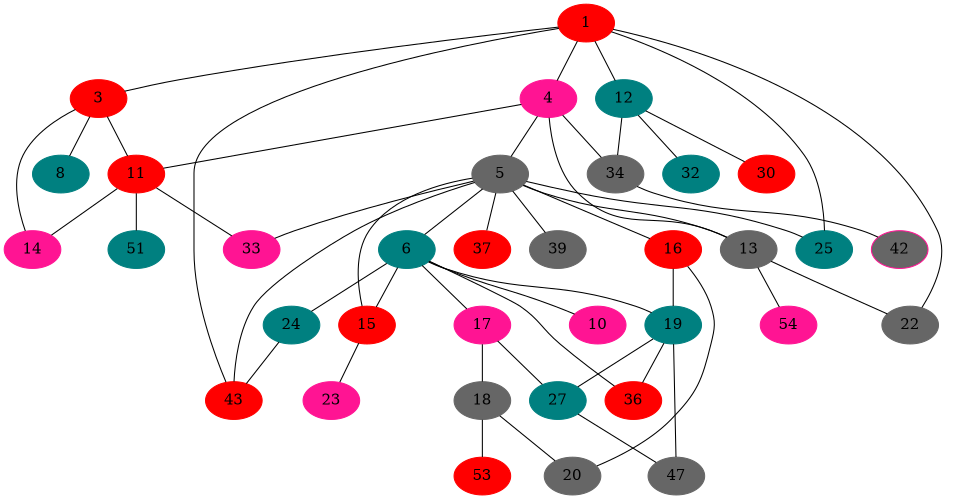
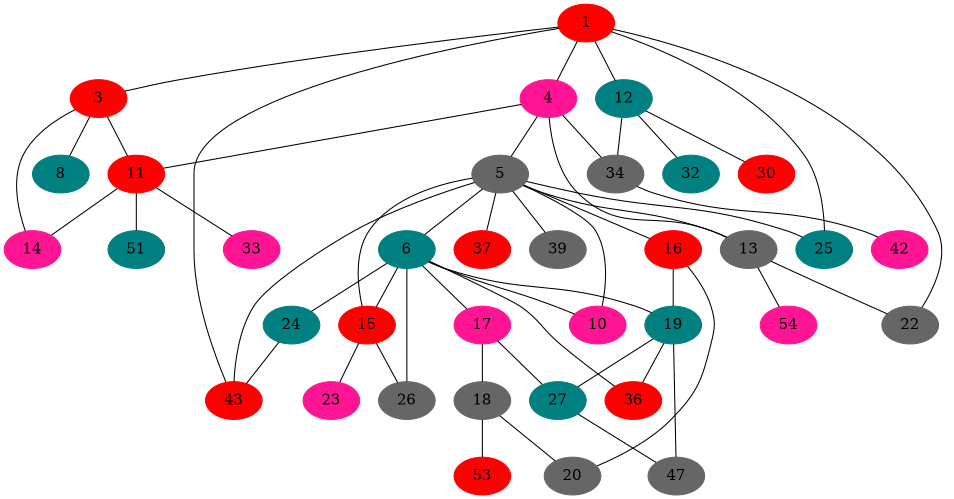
(373, 207) -> (593, 227)
(900, 250) -> (900, 250)
none -> (407, 401)
